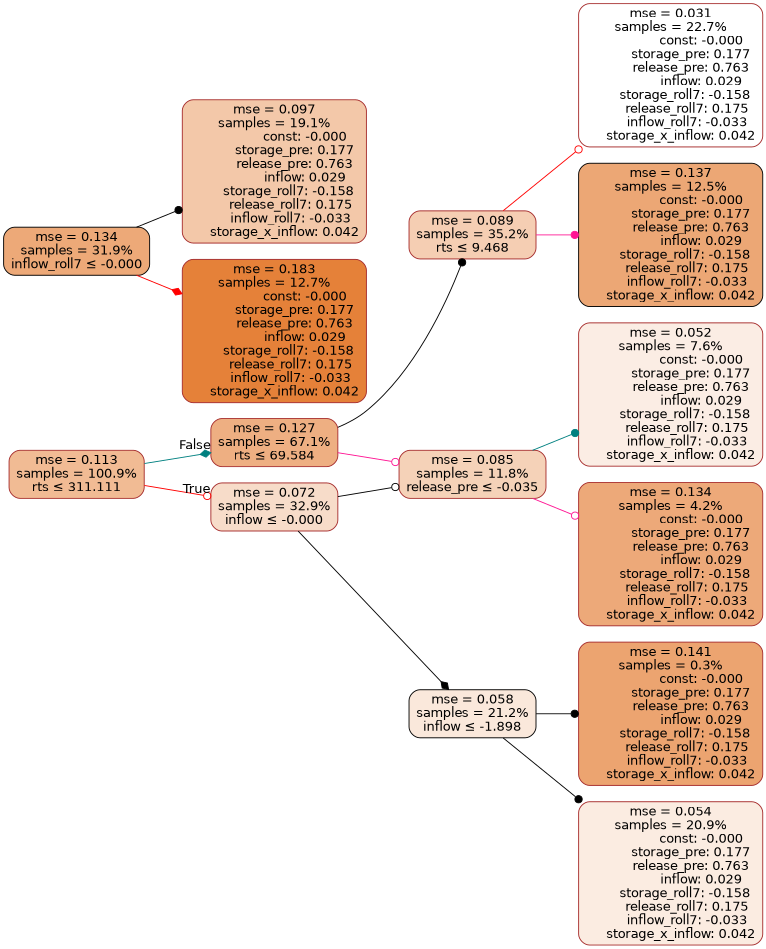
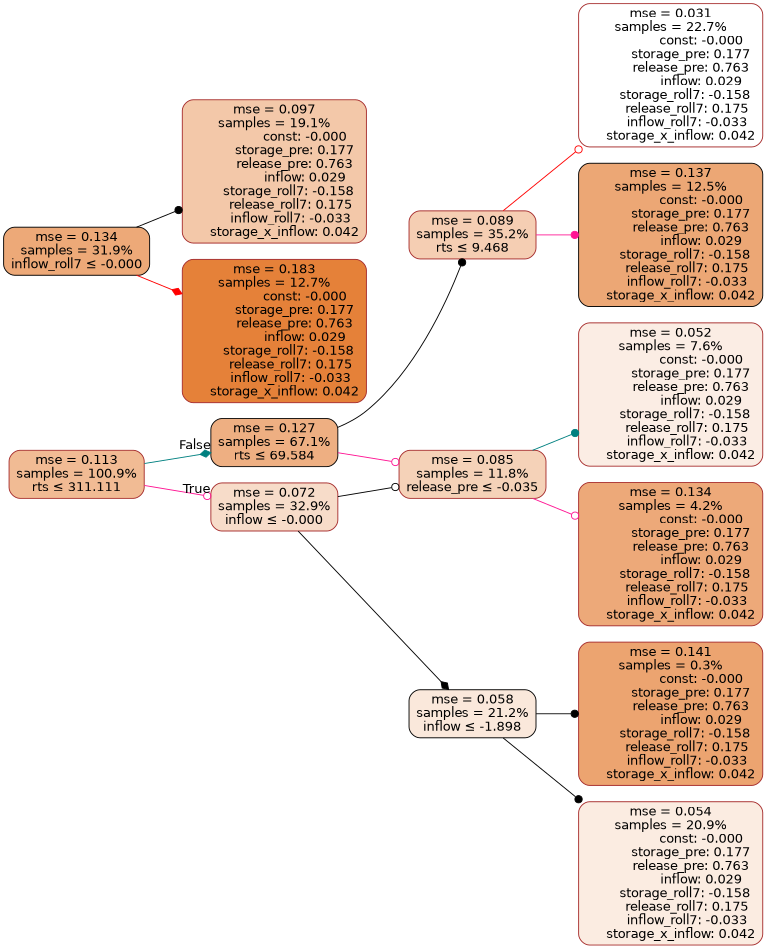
(274, 443) -> (274, 443)
(174, 490) -> (174, 490)
